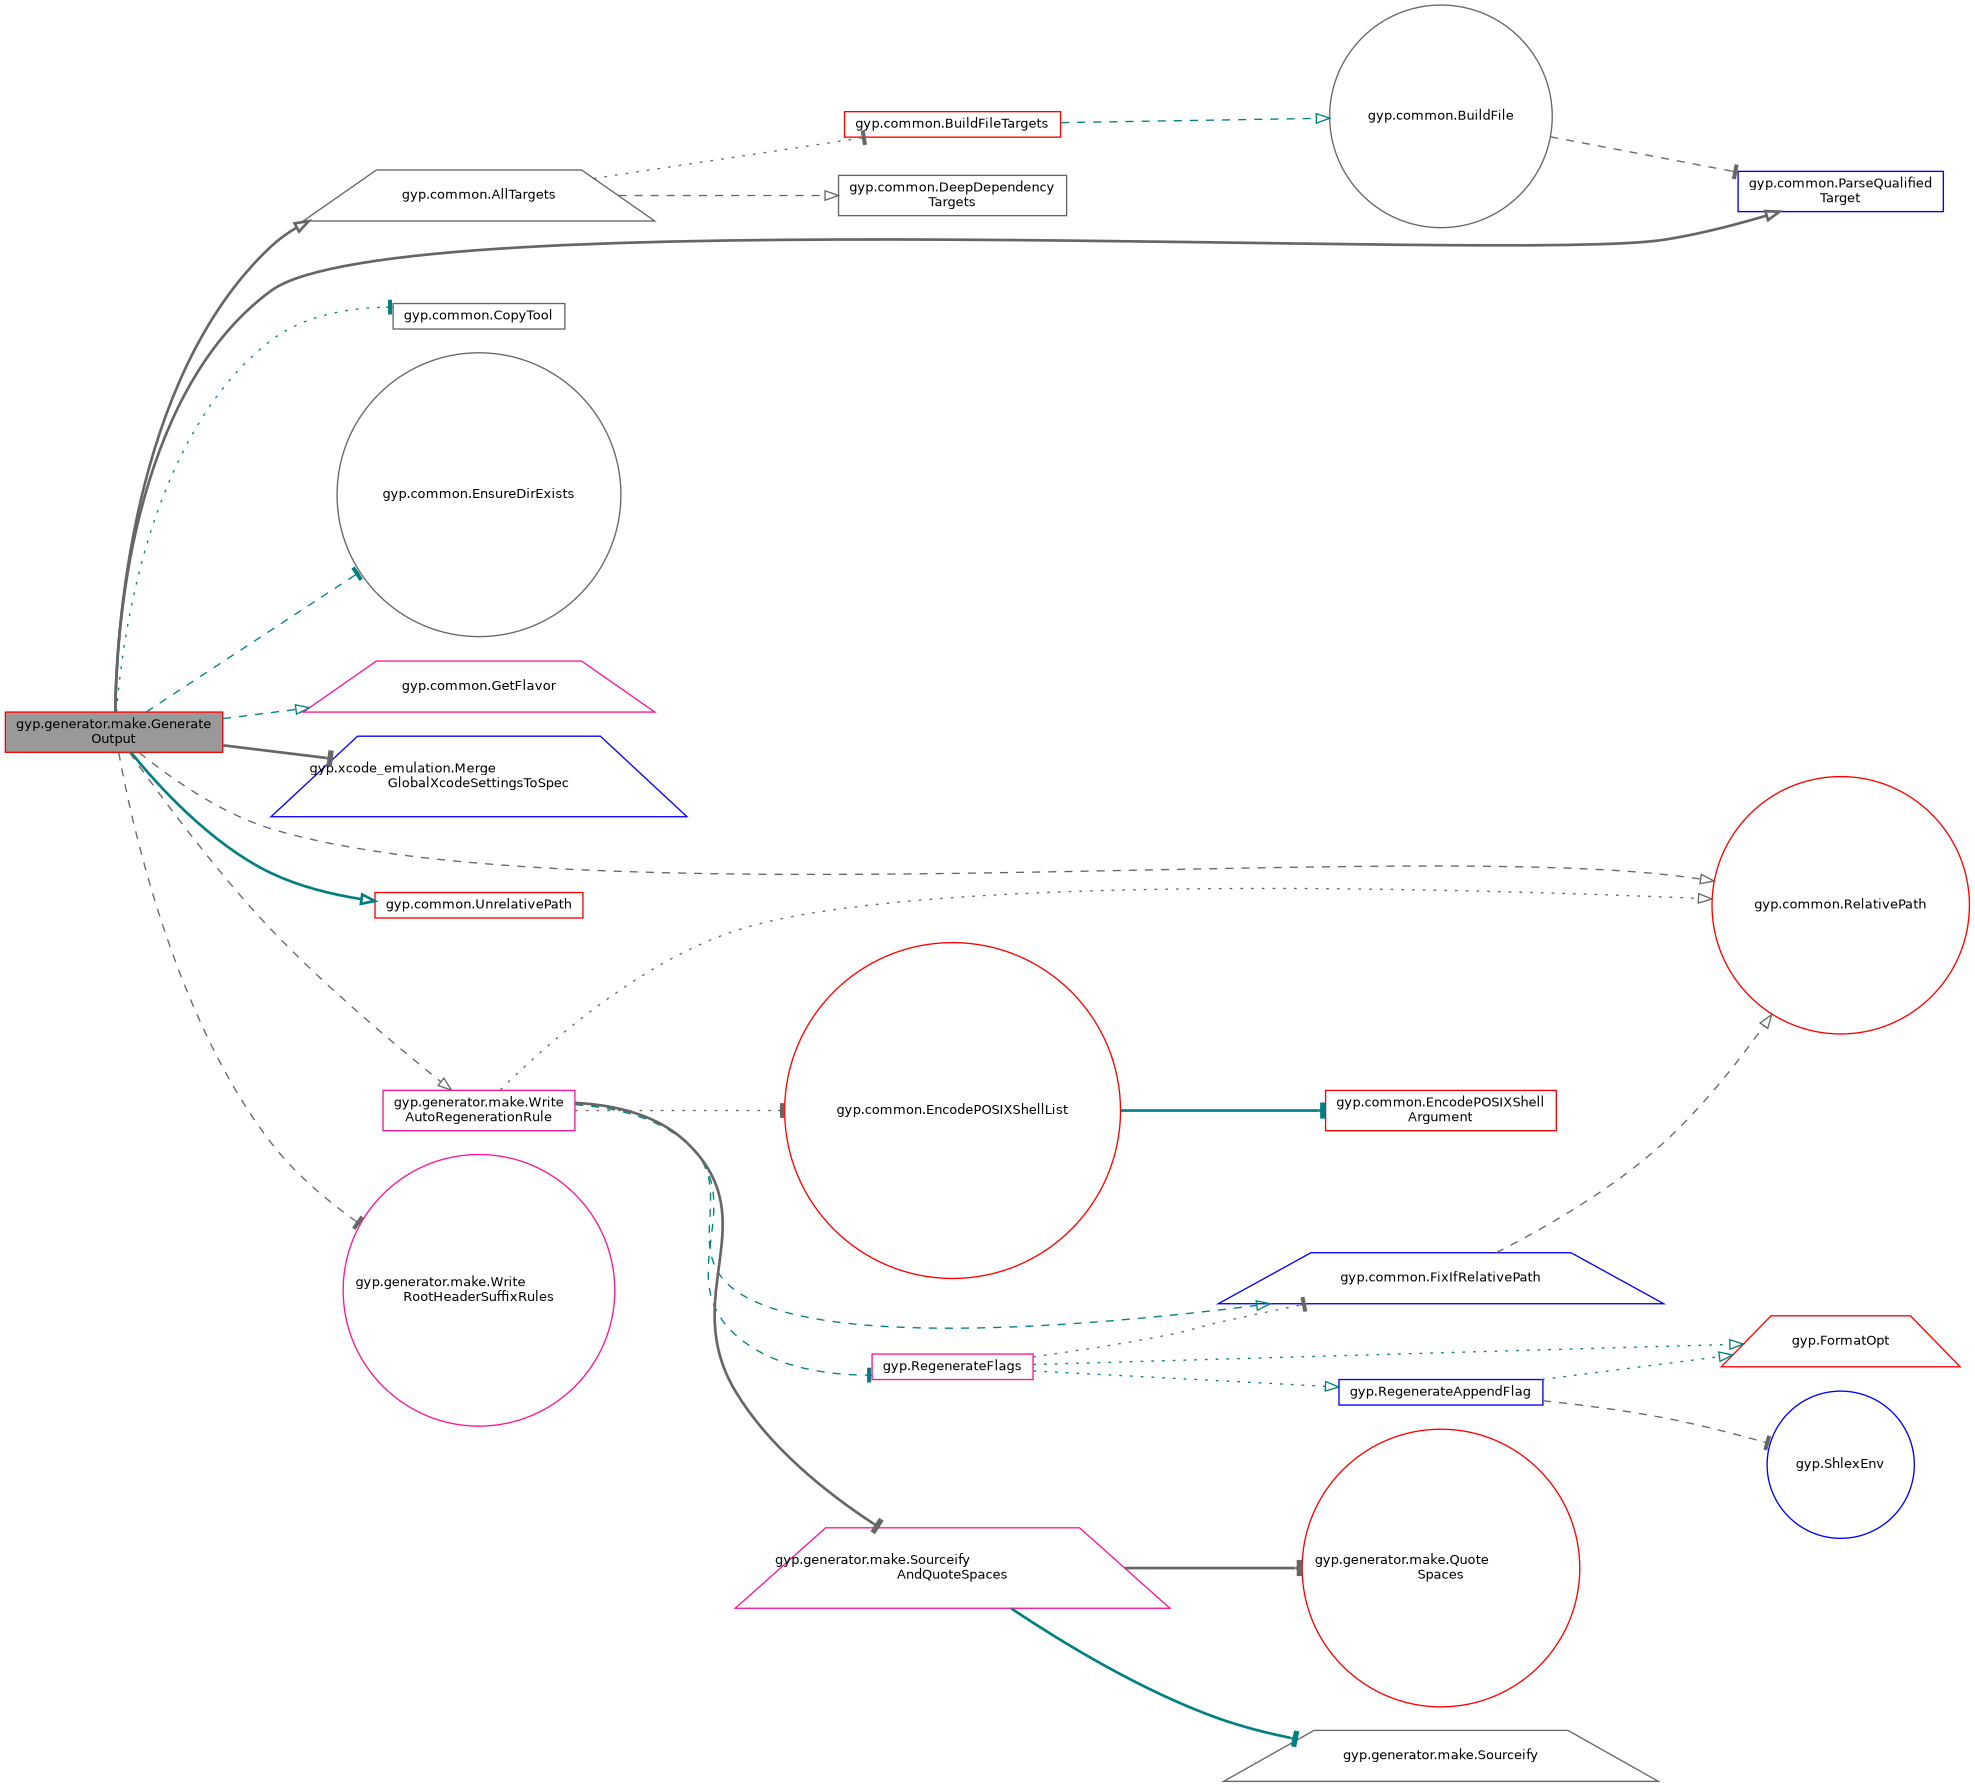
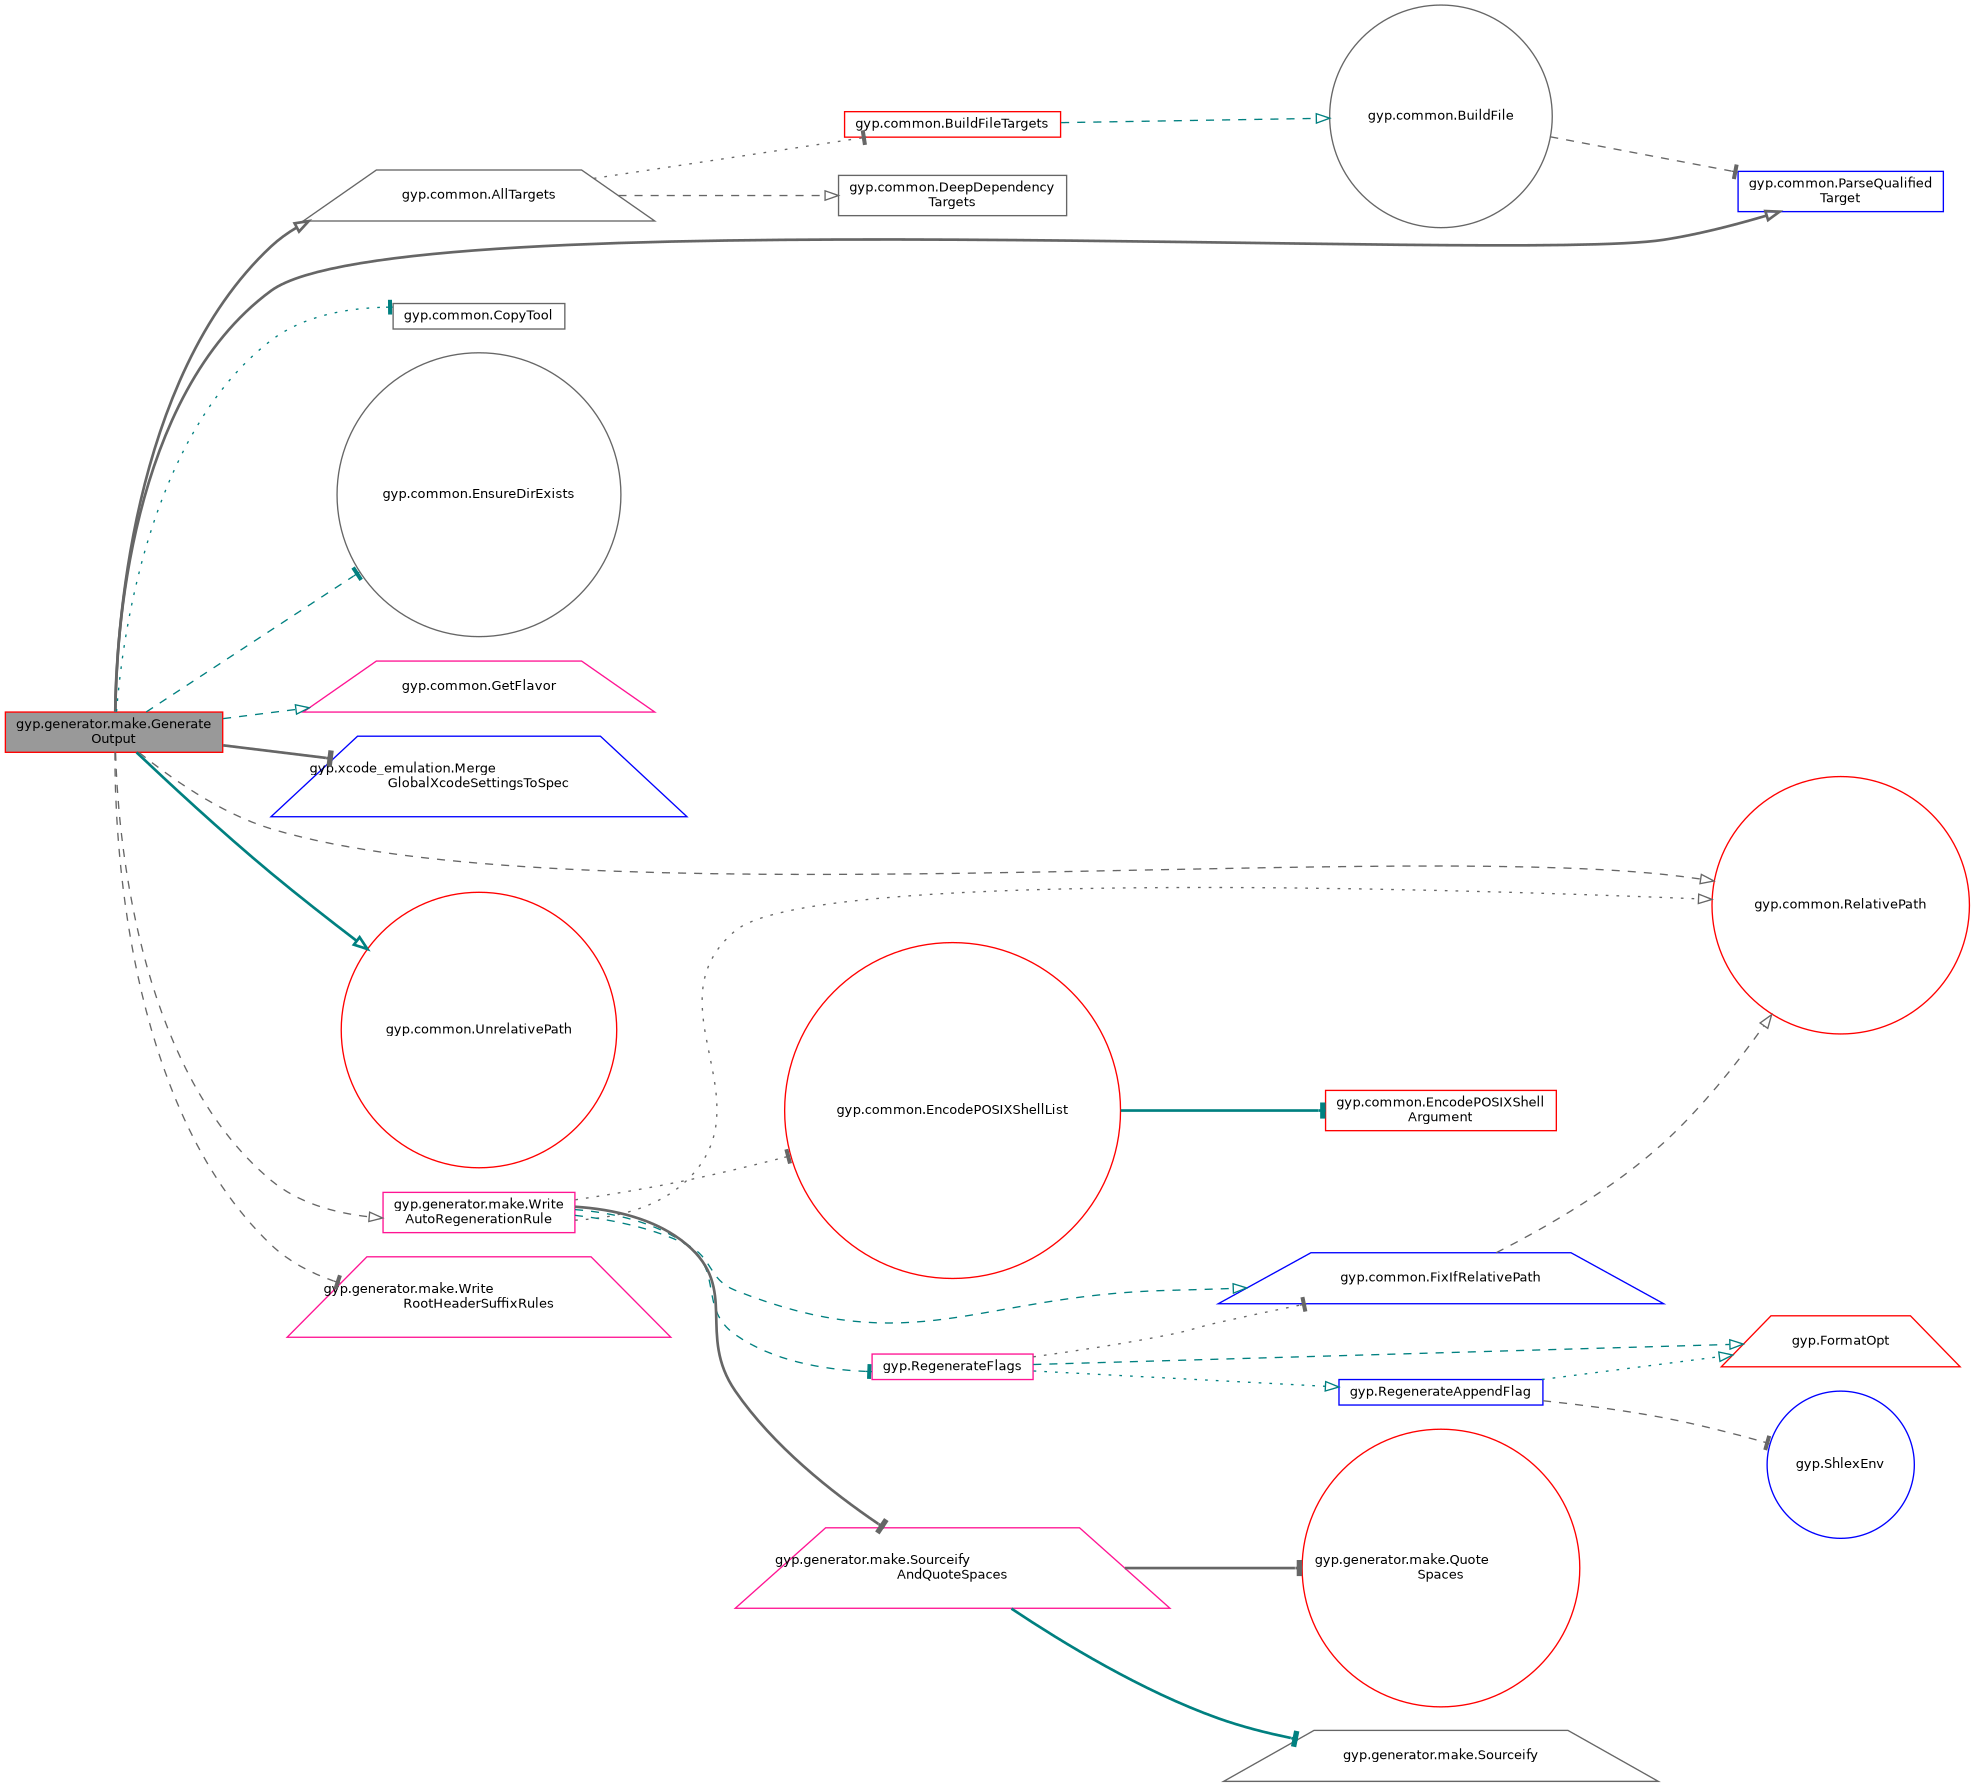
(479, 905) -> (479, 1030)
(479, 1290) -> (479, 1297)
(1381, 1354) -> (1381, 1354)
